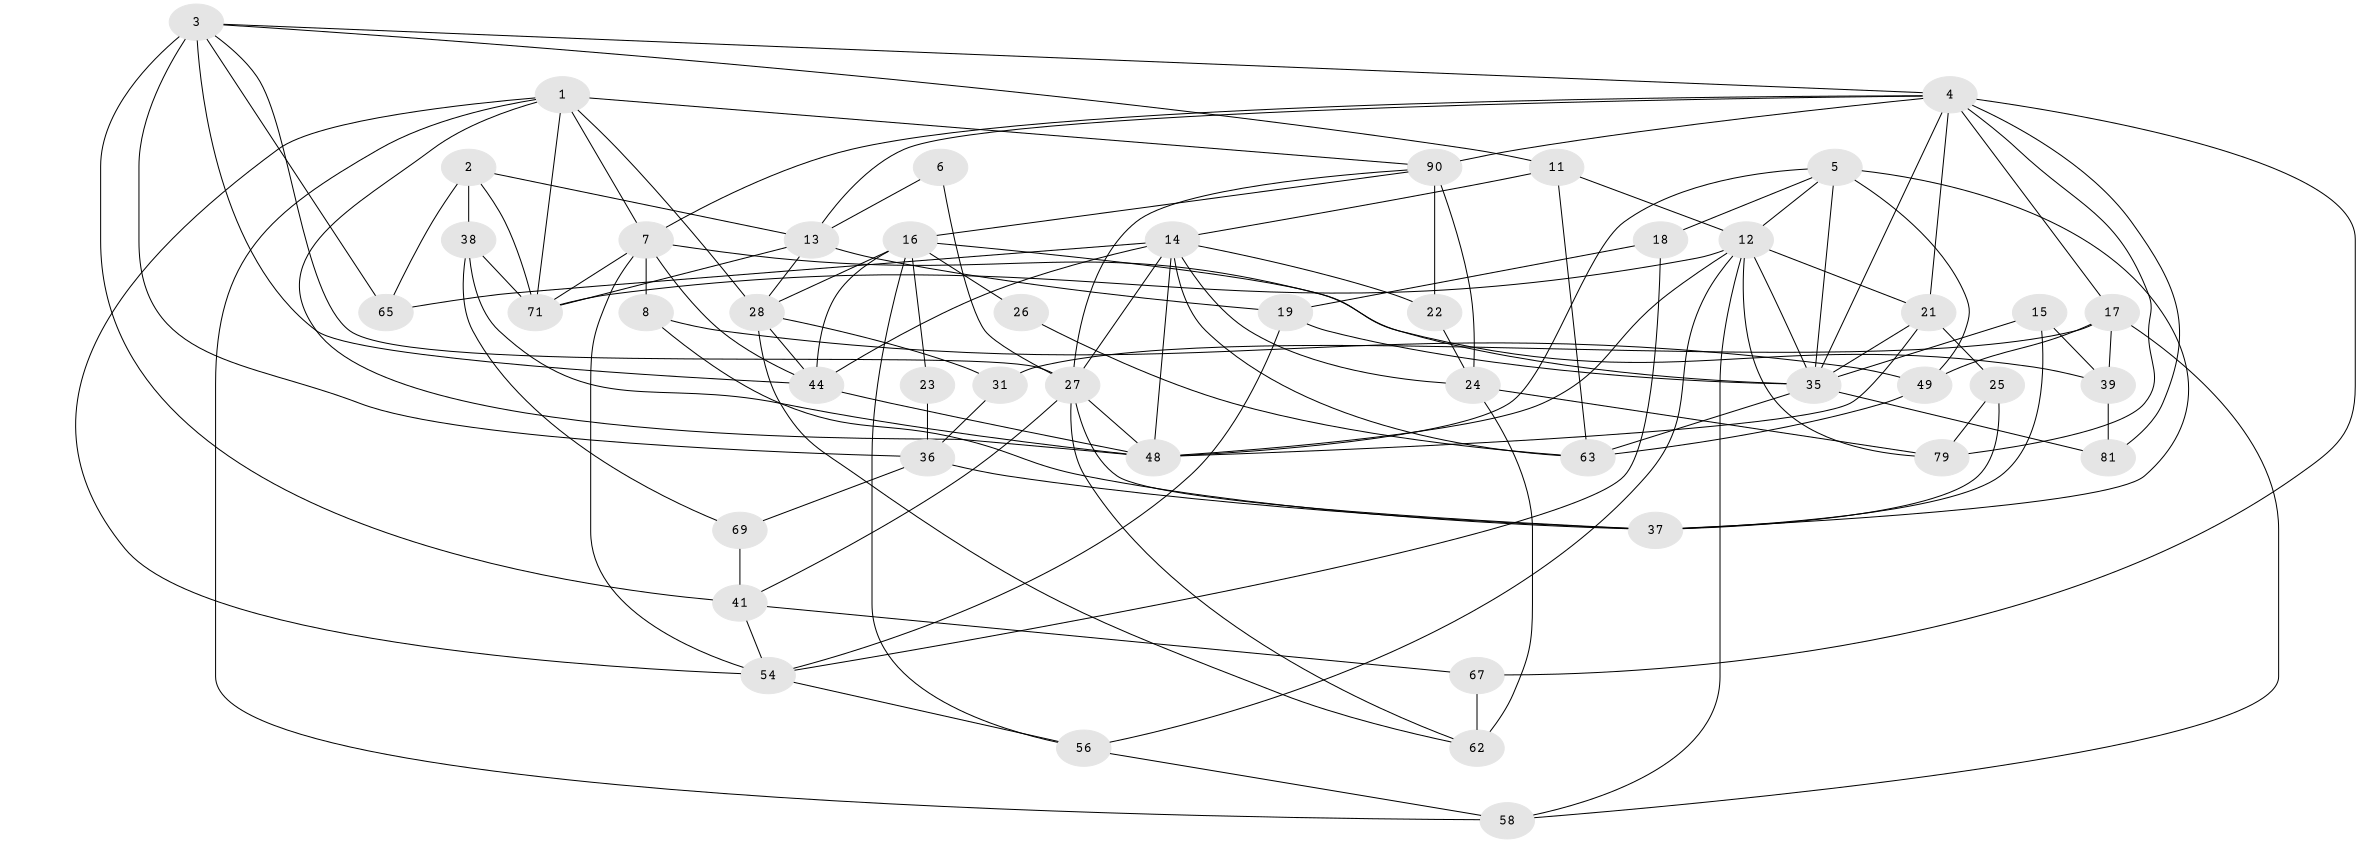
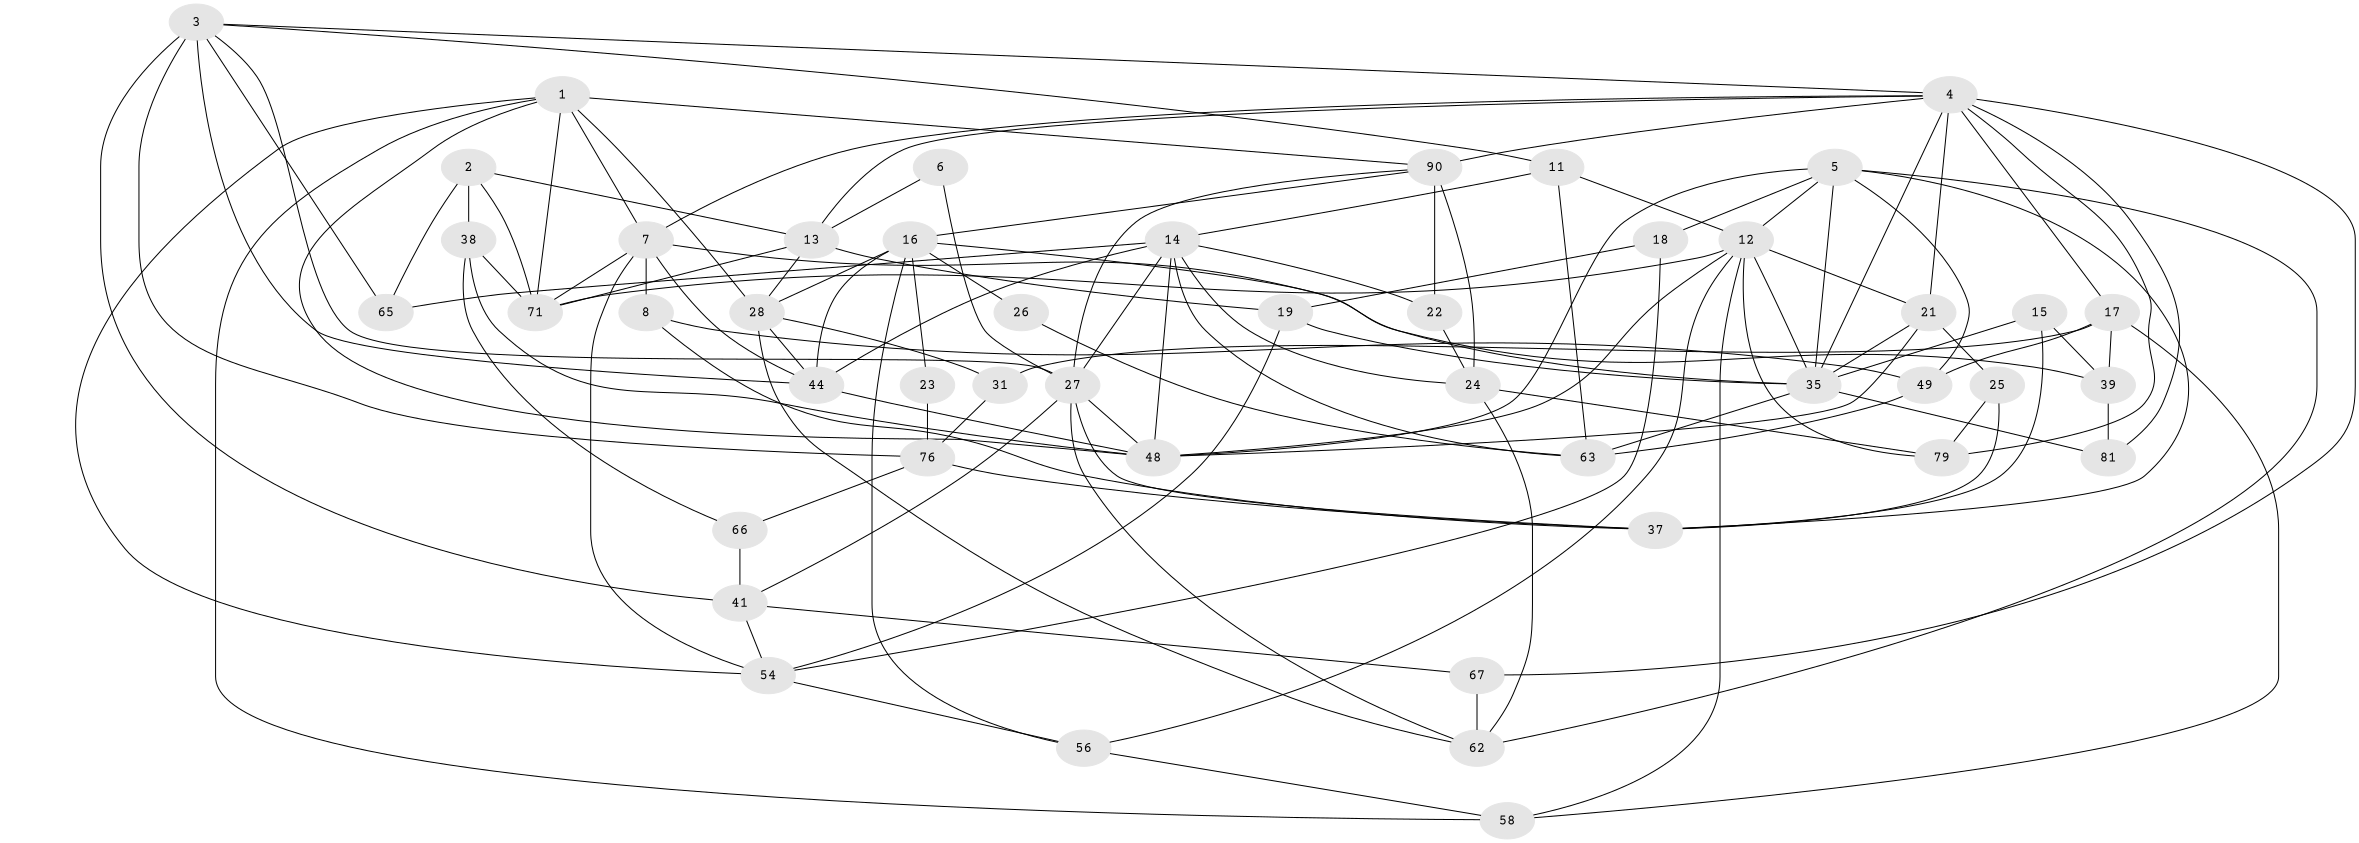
(927, 458) -> (927, 458)
none -> (2208, 515)
(740, 530) -> (740, 530)
